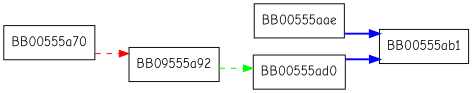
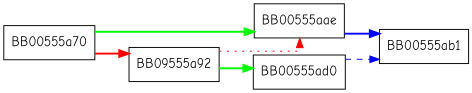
none -> (170, 32)
none -> (261, 51)
(107, 54) -> (107, 54)
(358, 59) -> (358, 59)
(231, 68) -> (231, 68)
